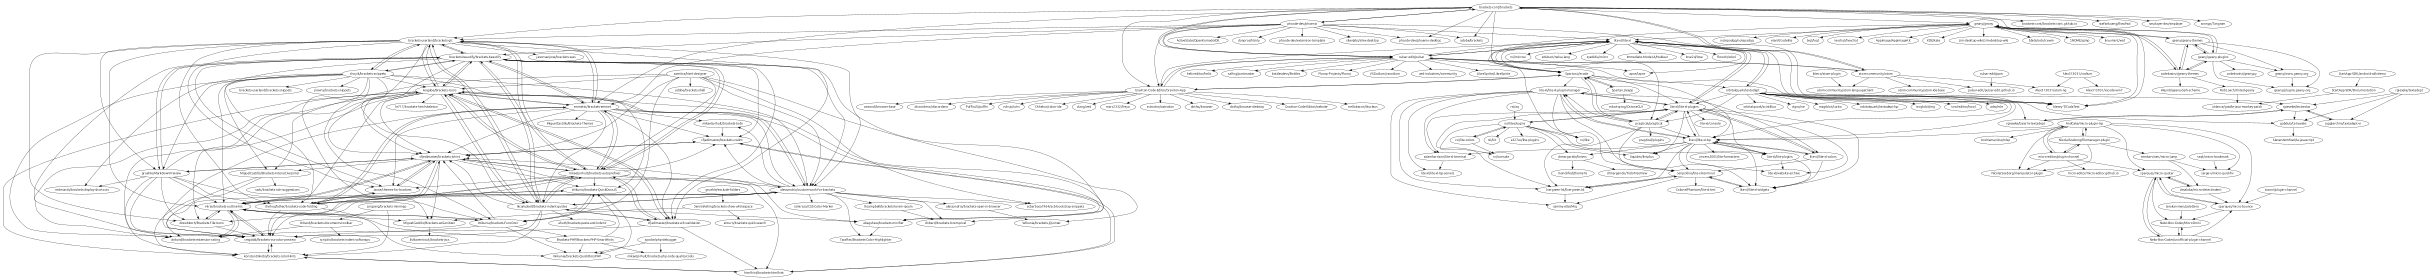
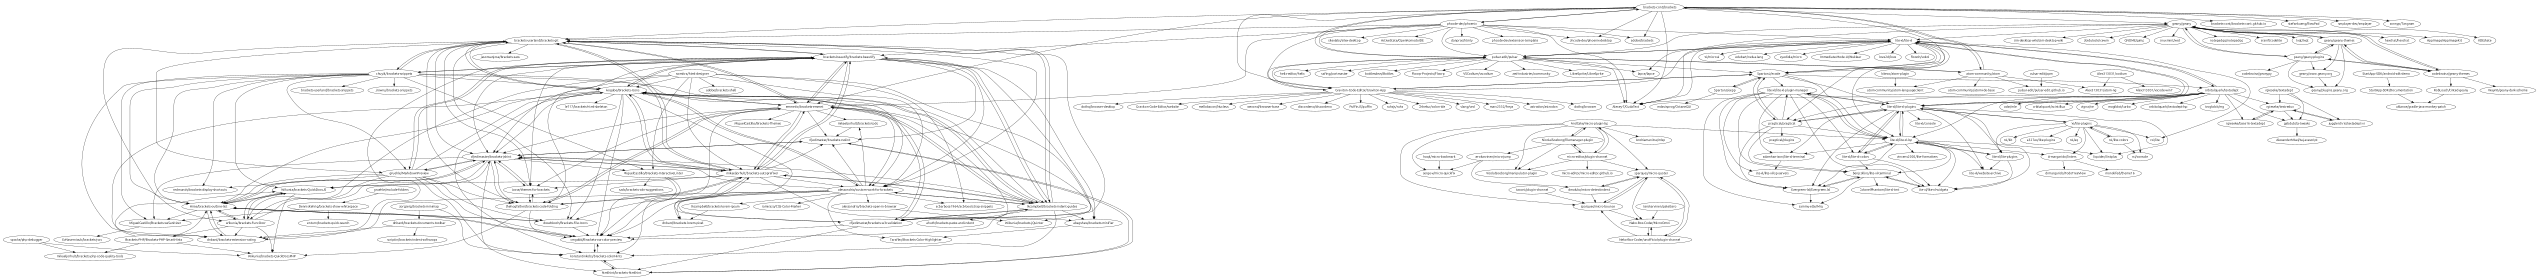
(1963, 107) -> none
(1515, 114) -> (2078, 131)
none -> (939, 145)
